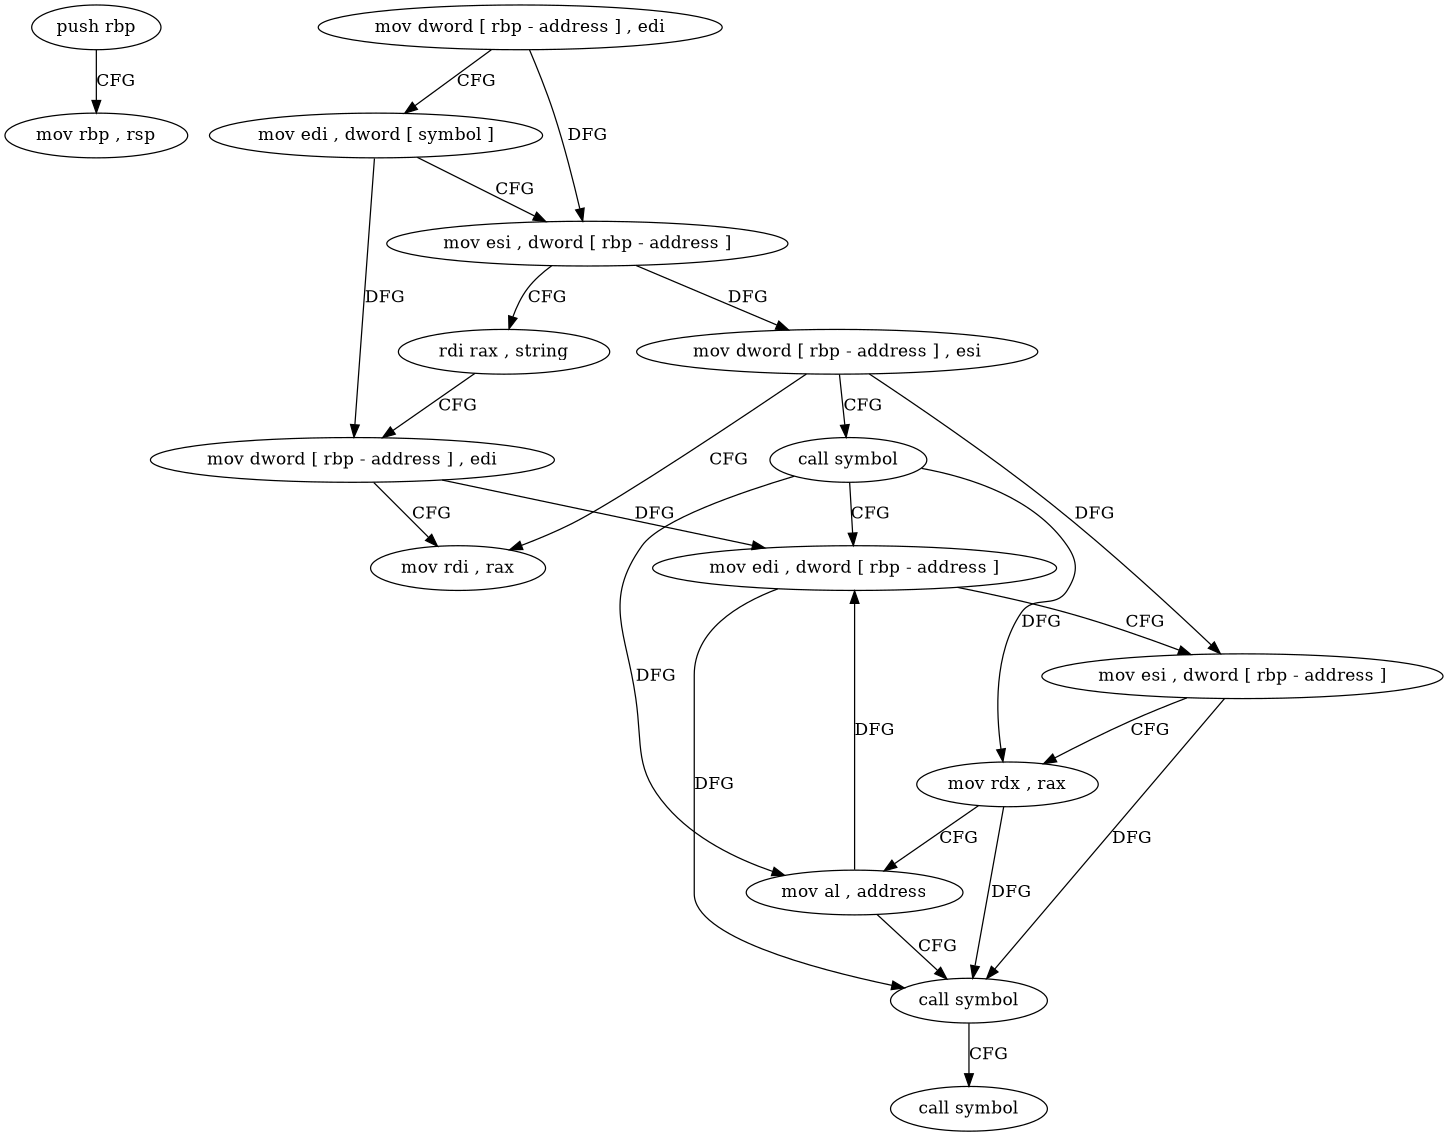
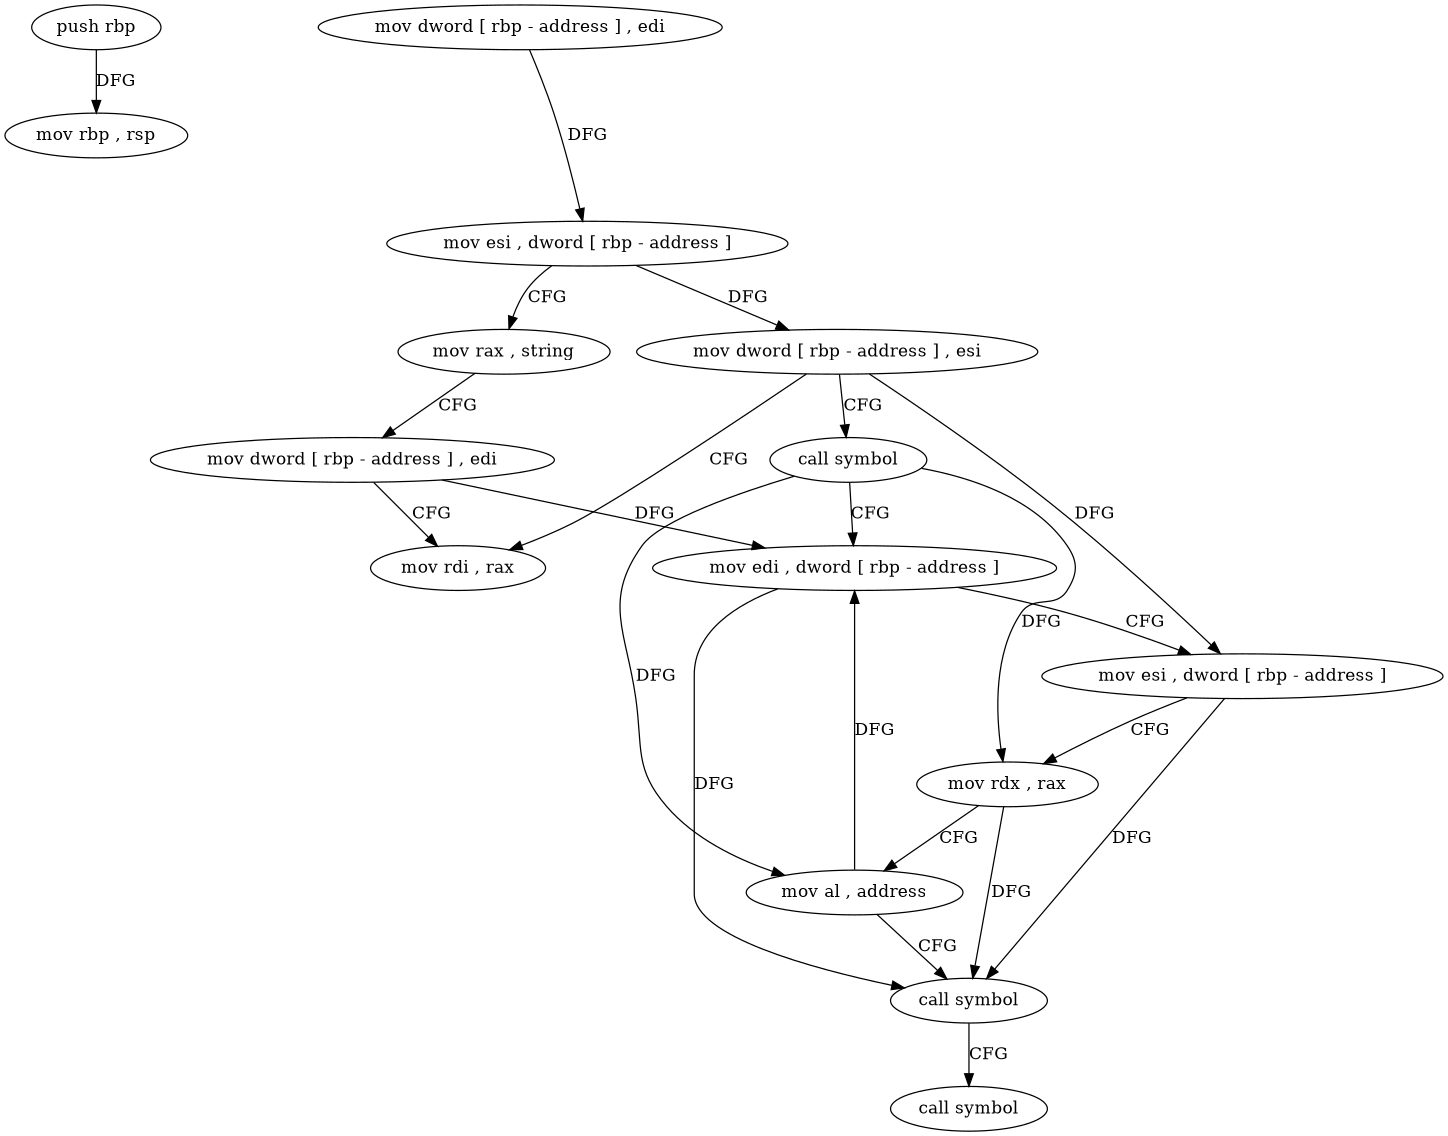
(116, 81) -> (116, 81)
(376, 135) -> none
(504, 352) -> (504, 352)
